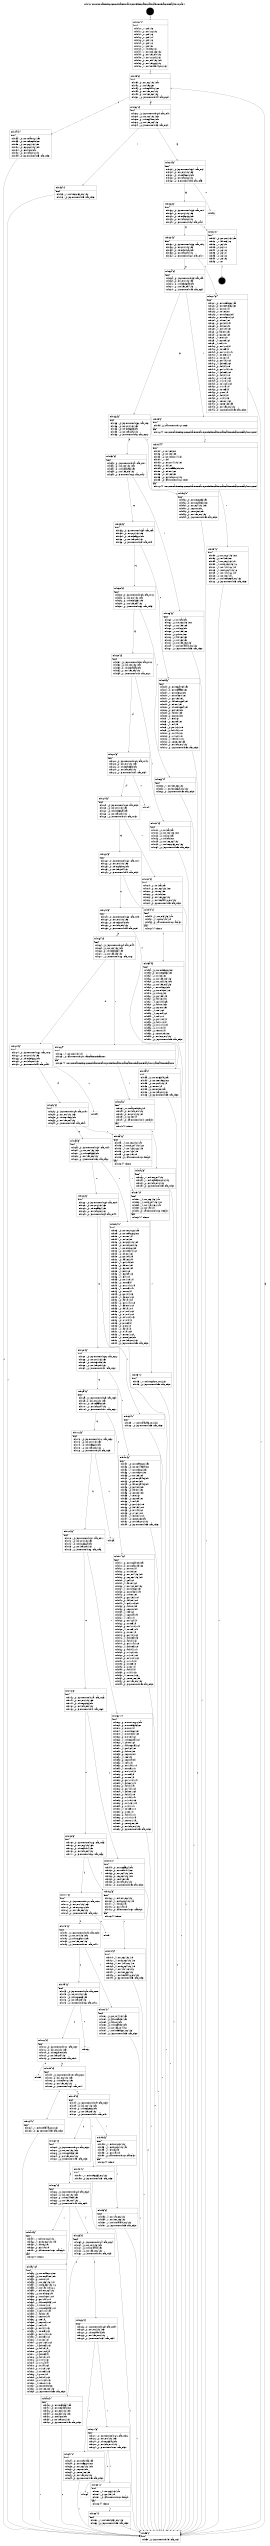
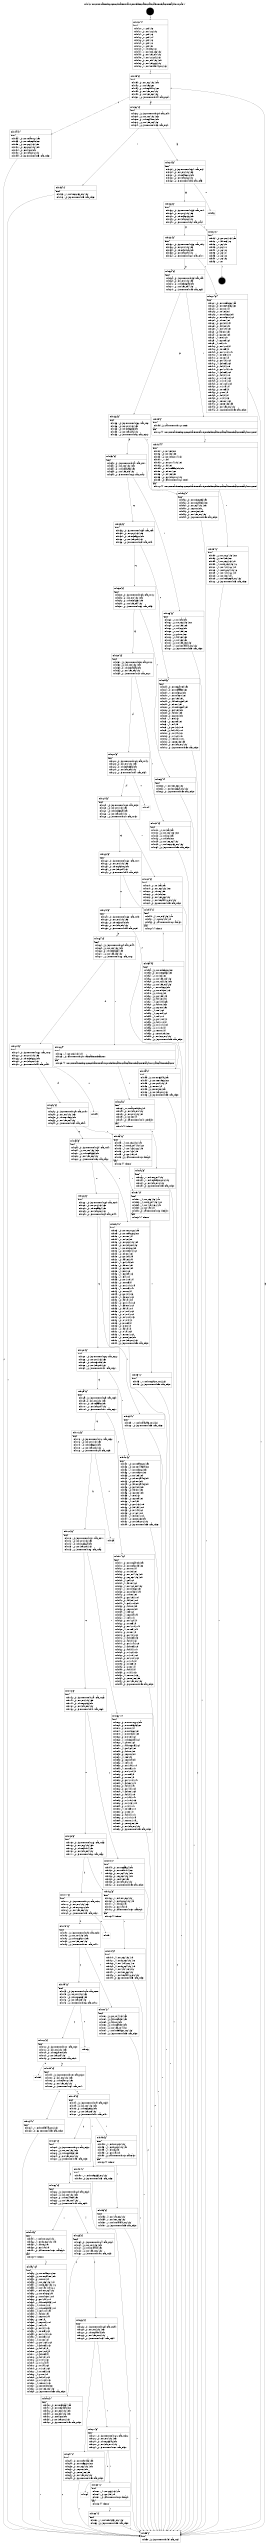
(69, 2235) -> (46, 2262)
